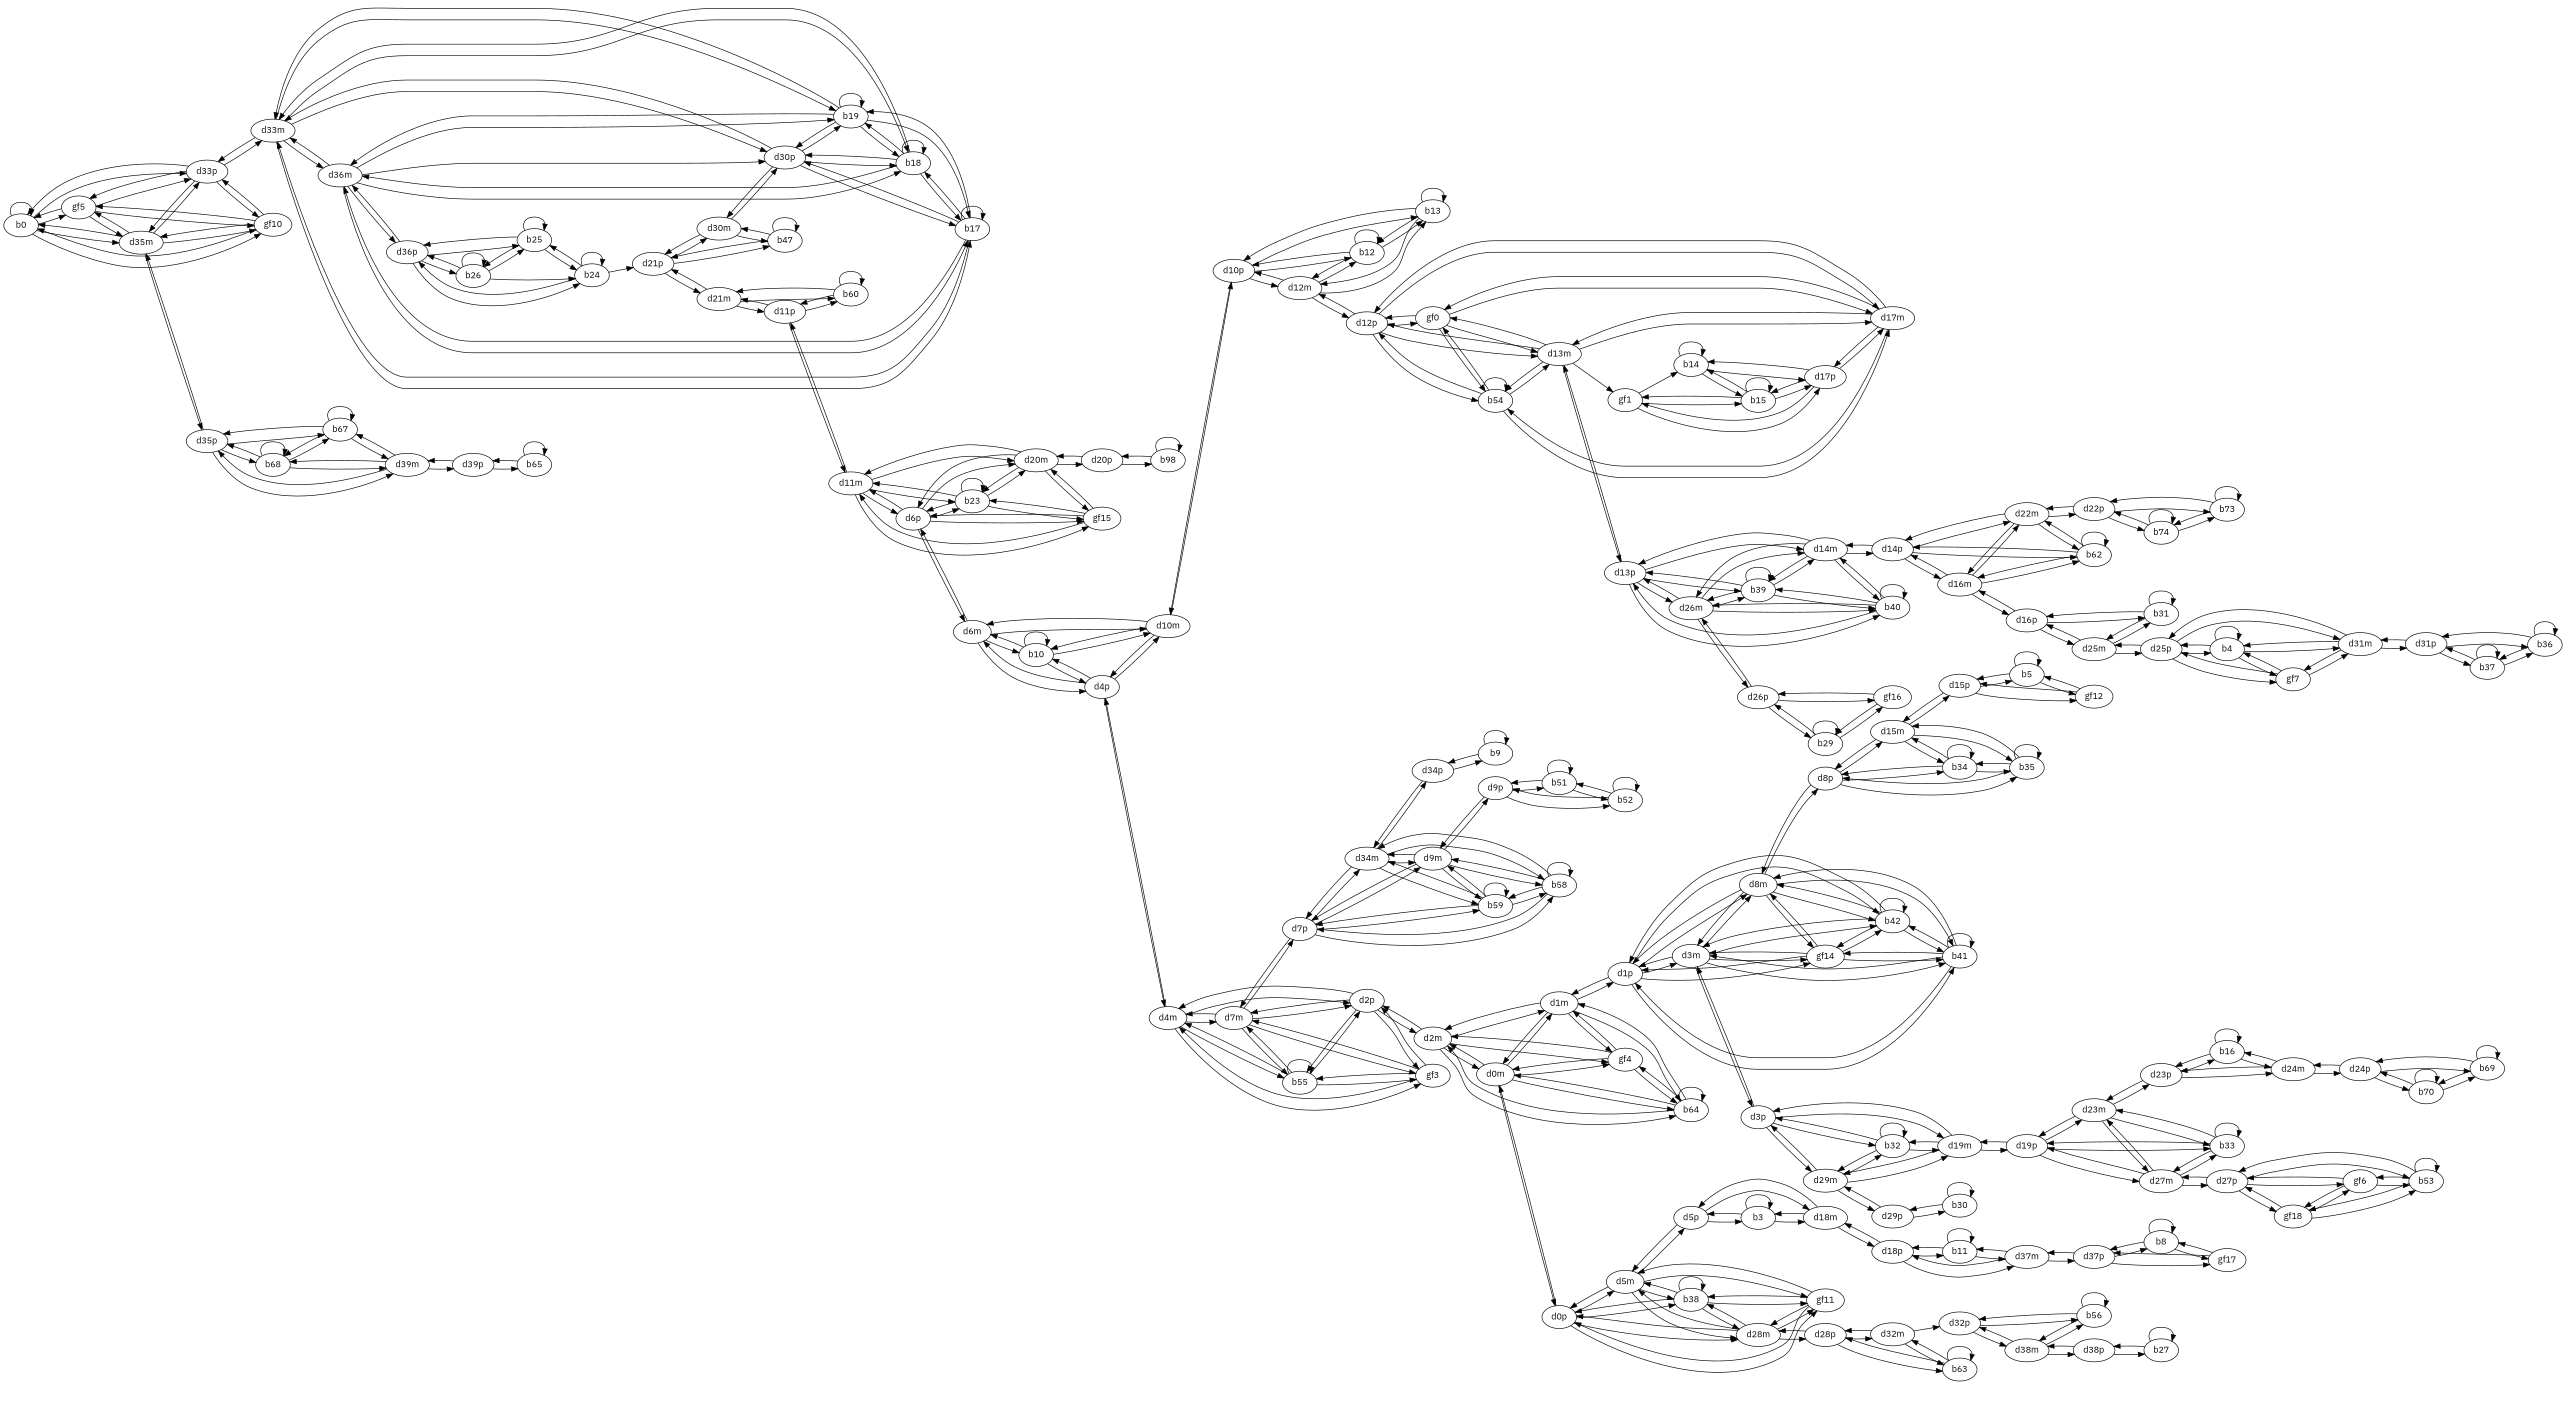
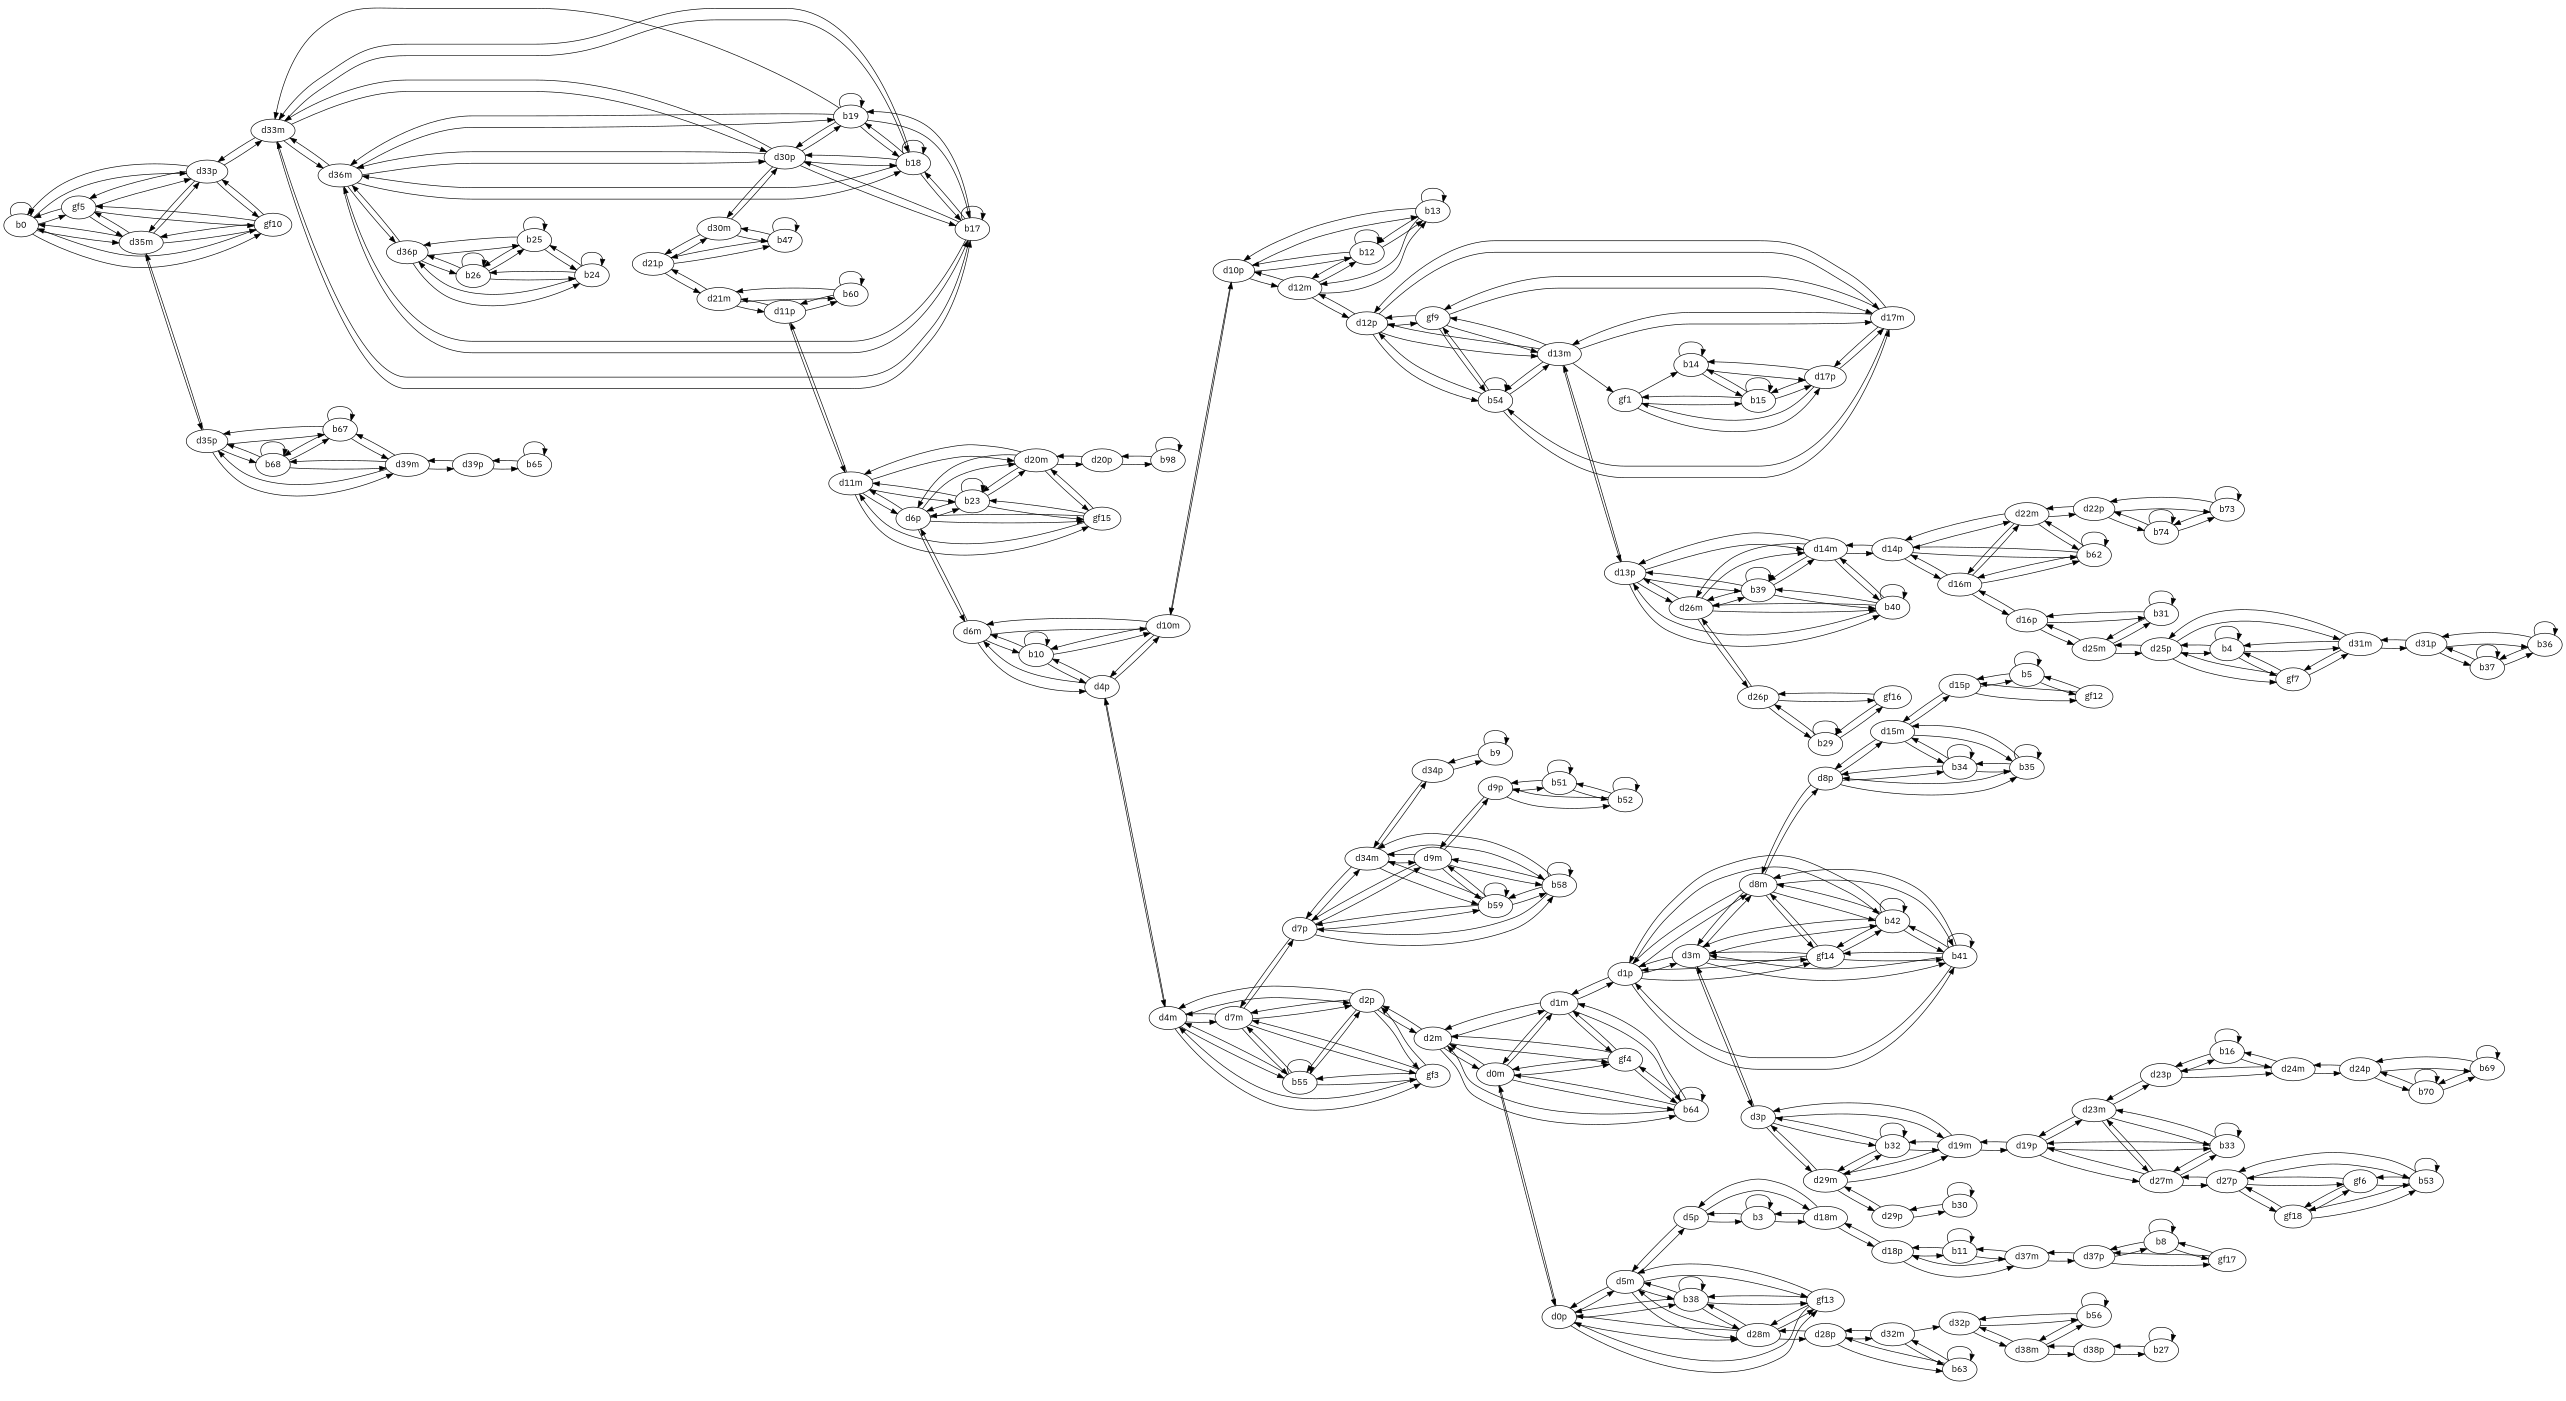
(534, 20) -> none
none -> (564, 152)
(618, 270) -> (536, 271)
(1433, 318) -> (1433, 318)
(1825, 1300) -> (1825, 1300)
